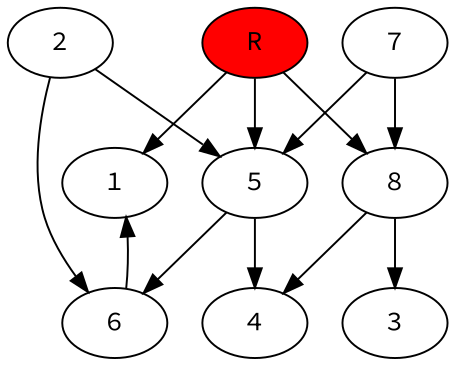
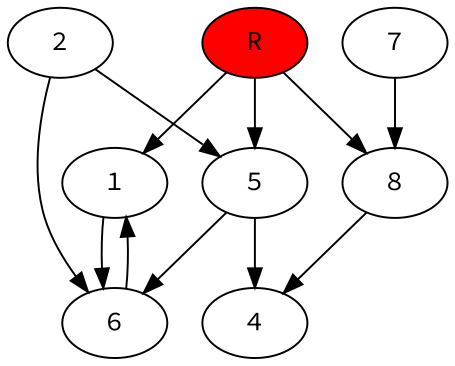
(334, 104) -> none
none -> (102, 243)
(395, 323) -> none
